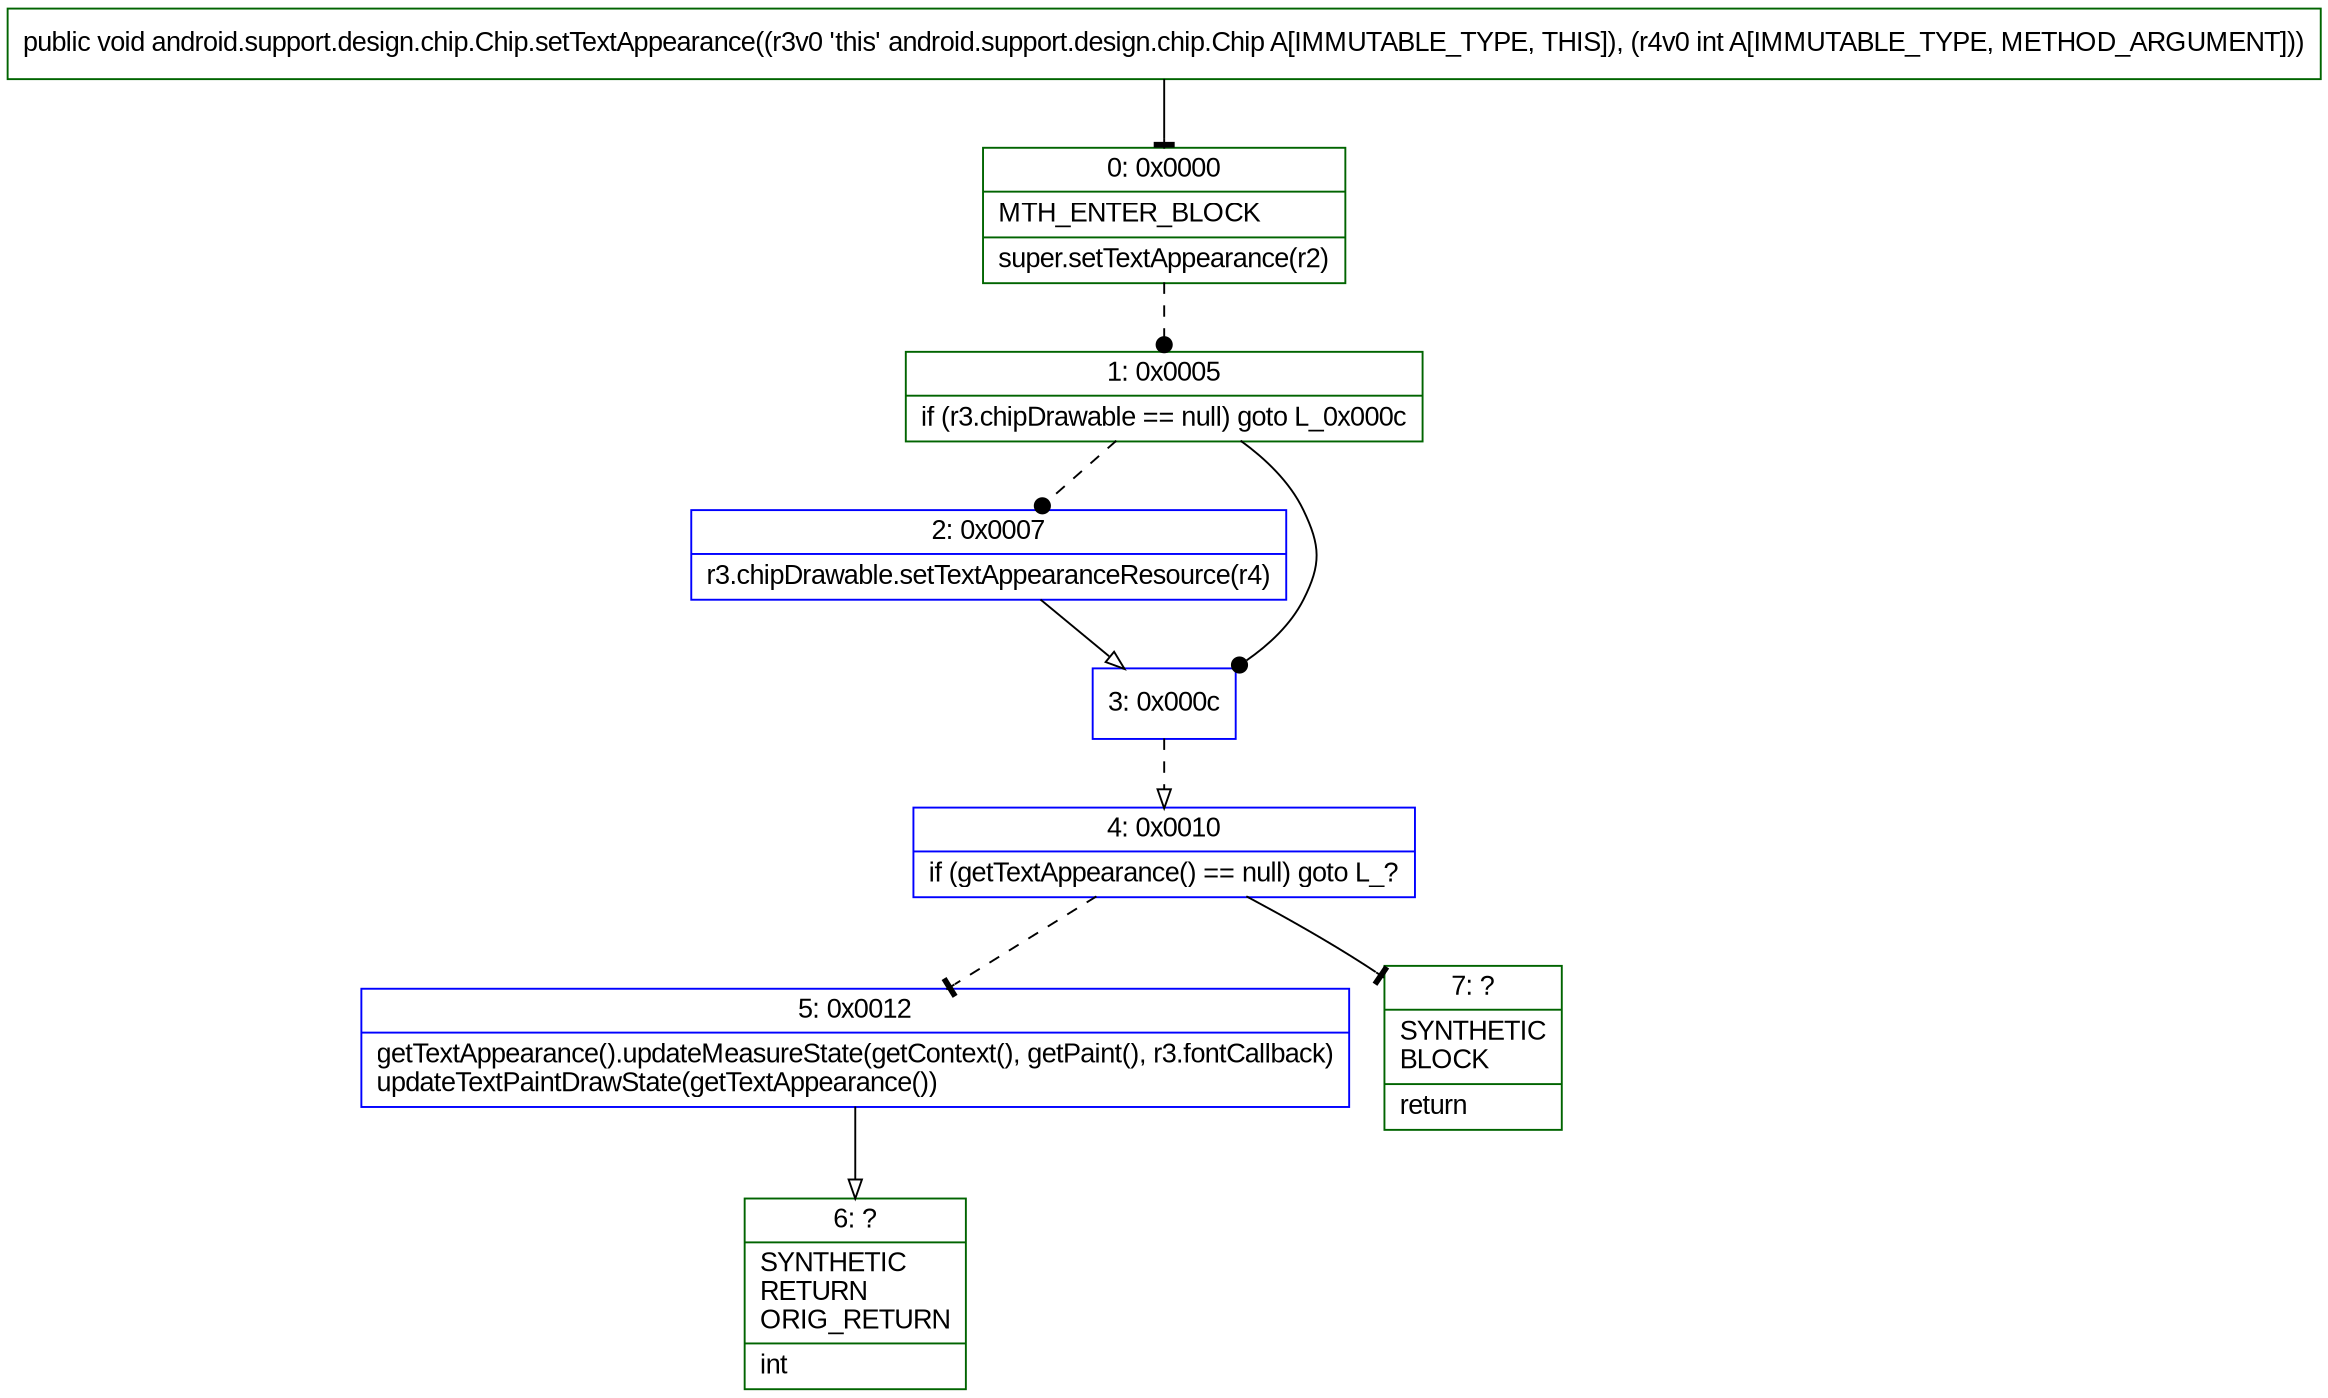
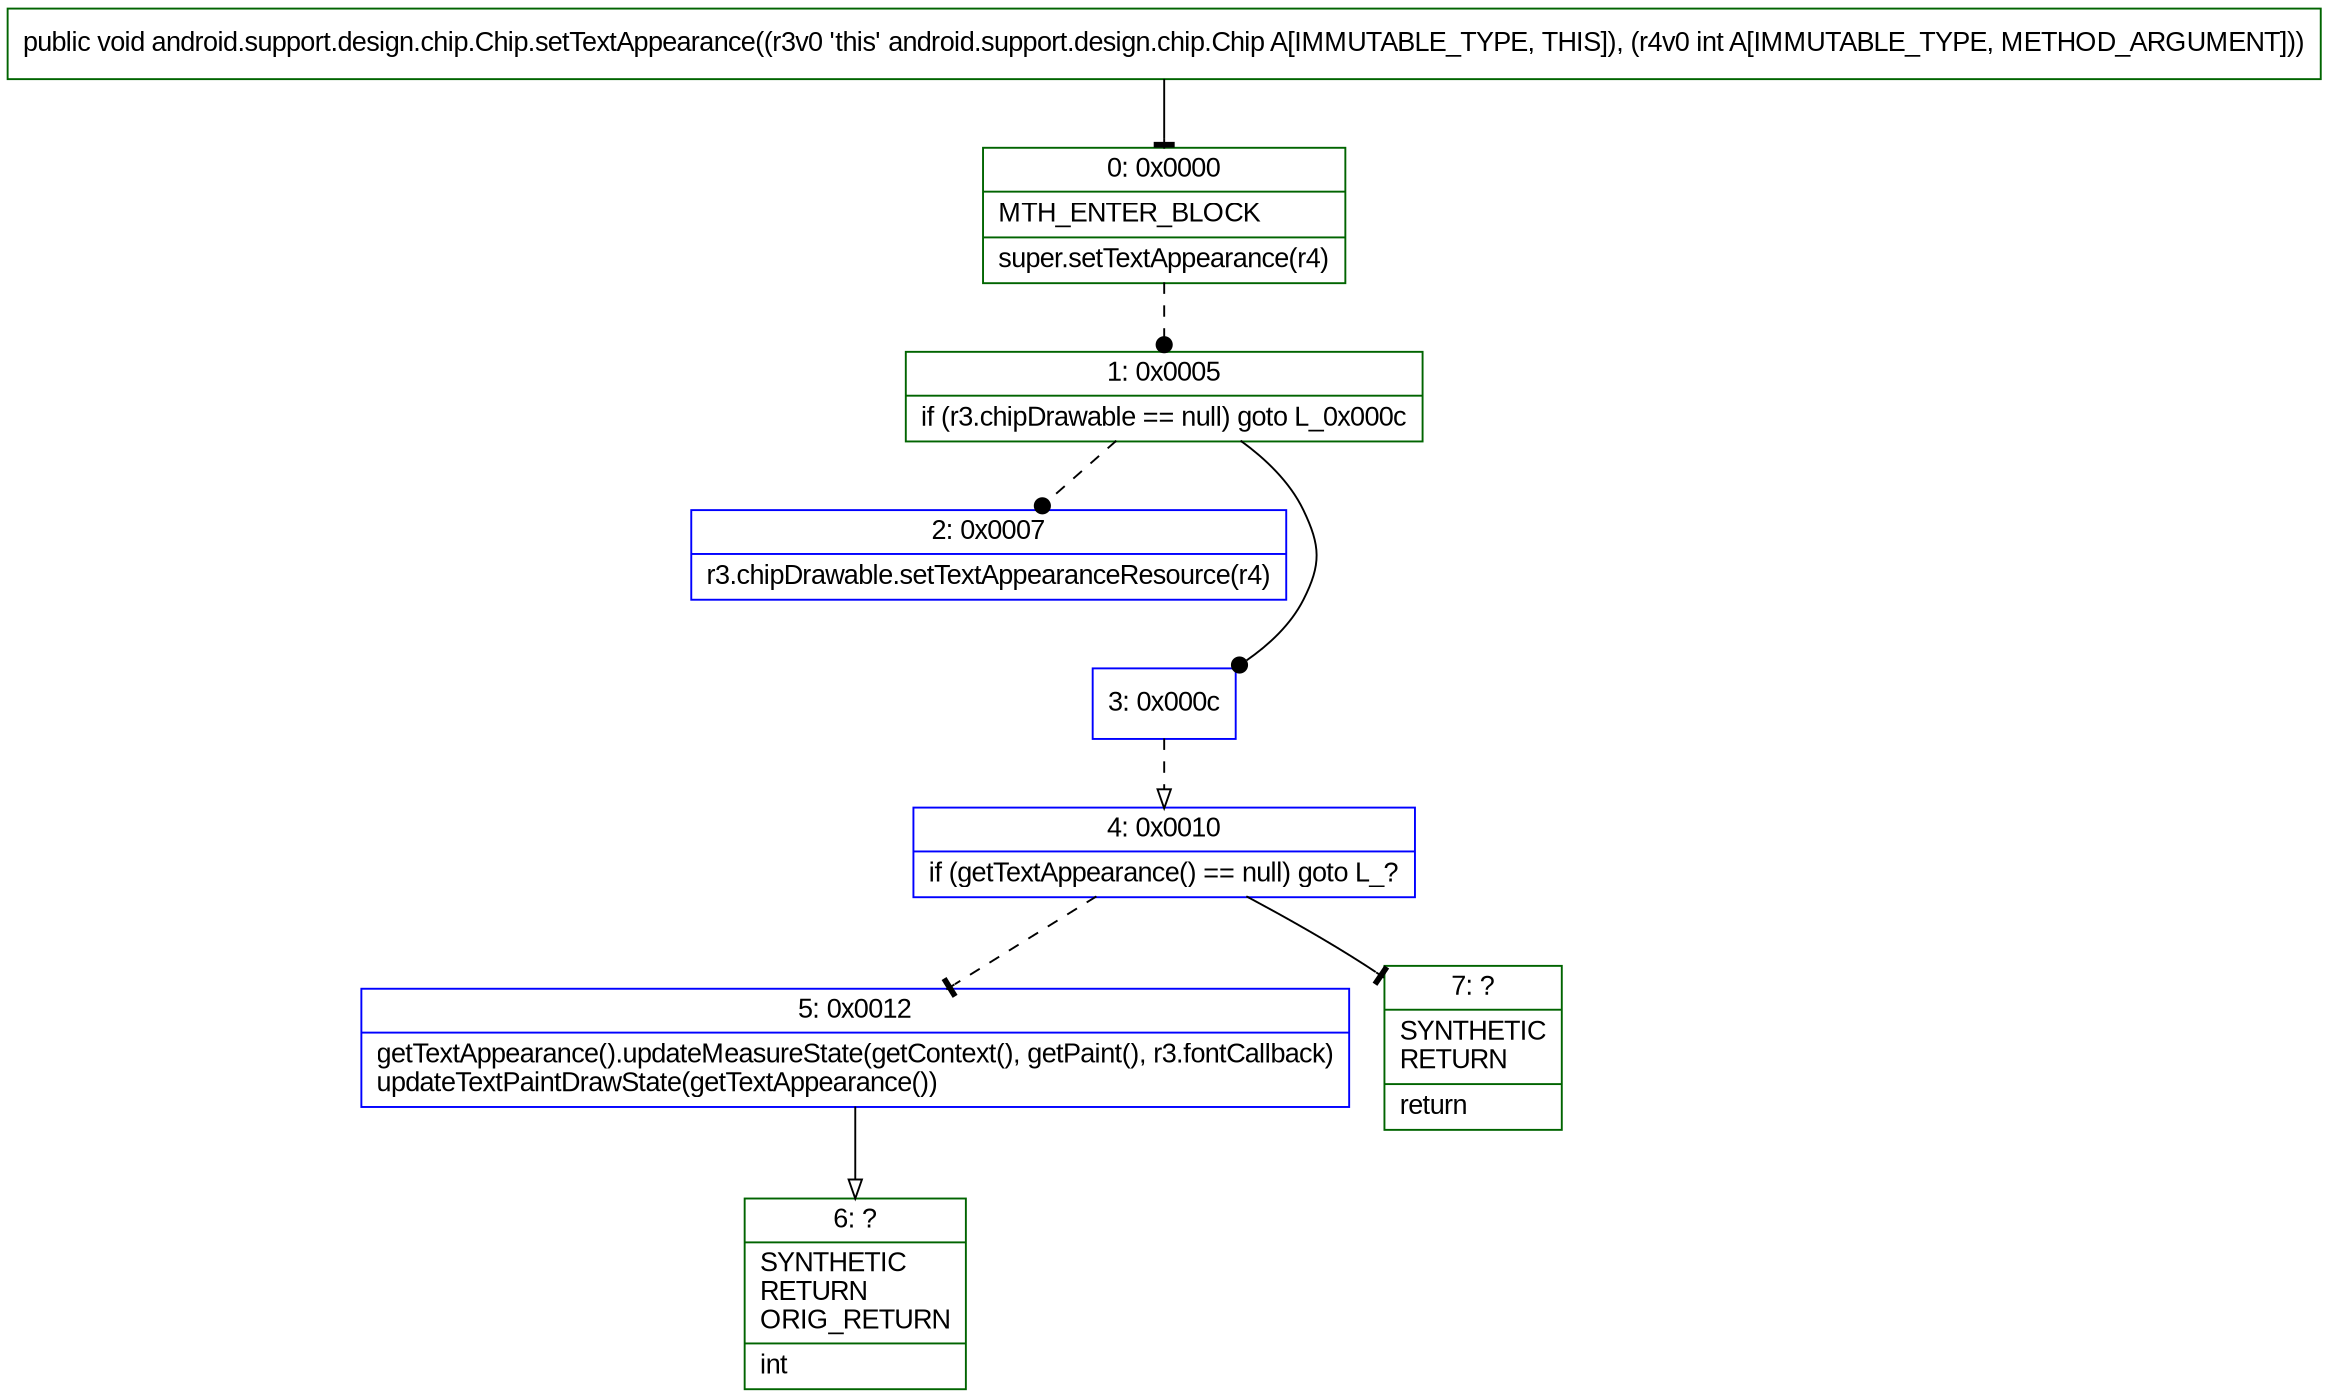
(1164, 259) -> (1164, 259)
(1075, 628) -> none
(1445, 1060) -> (1454, 1060)
